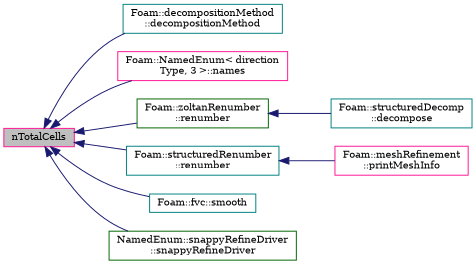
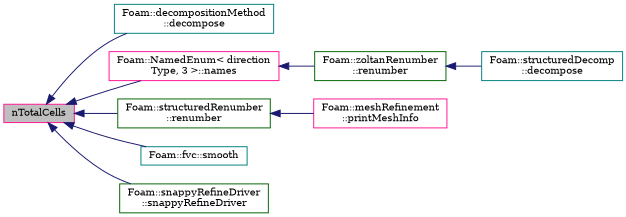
(203, 19) -> (194, 19)
(110, 127) -> (302, 66)
(203, 161) -> (194, 113)
(203, 246) -> (194, 198)
